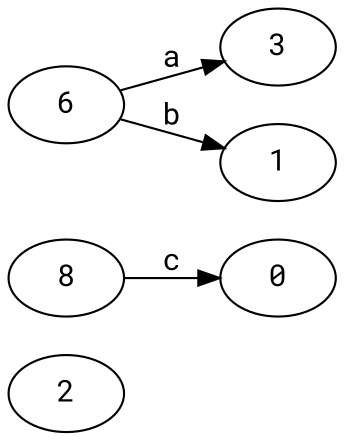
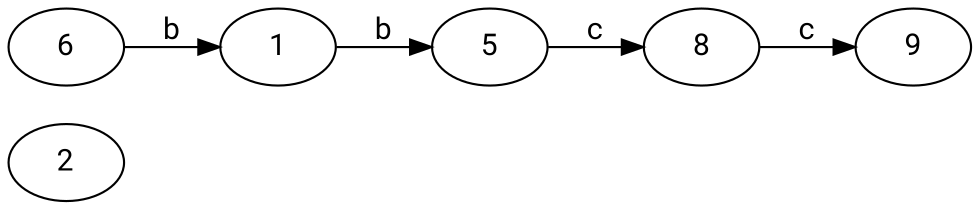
(278, 47) -> none
none -> (490, 47)
(278, 278) -> (913, 47)
